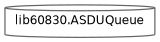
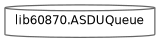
(80, 21) -> (80, 21)
